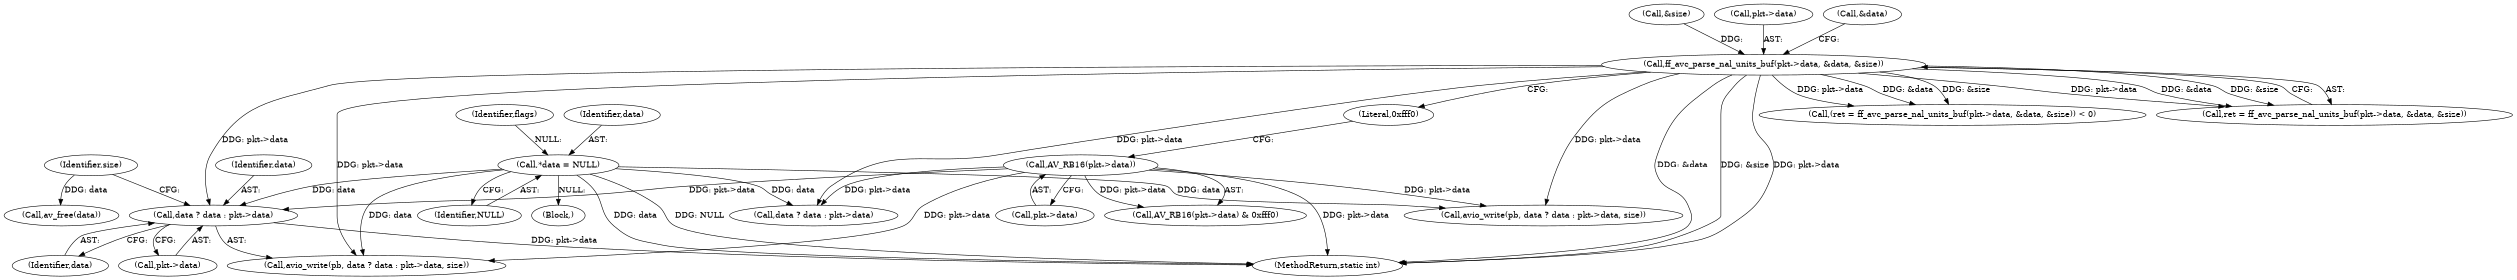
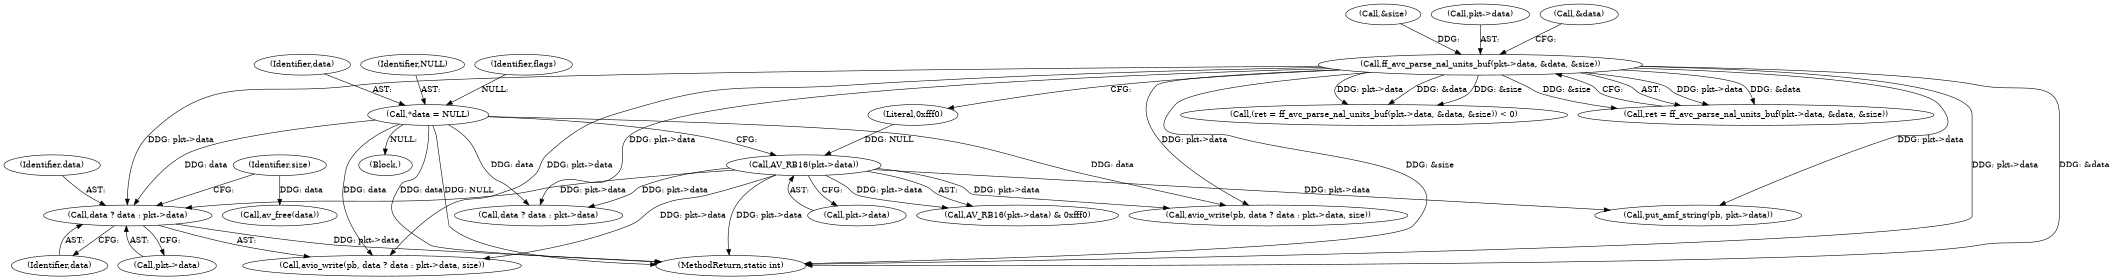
(1265, 140) -> (889, 140)
(489, 181) -> (630, 127)
none -> (1698, 216)
